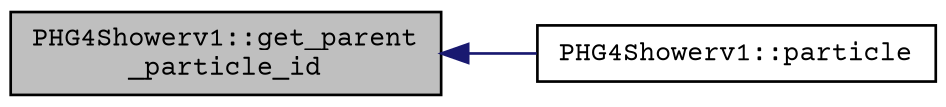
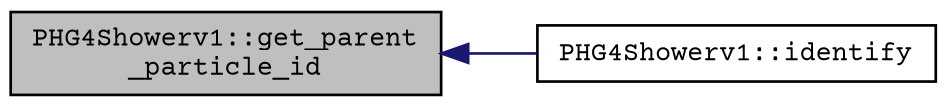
(737, 53) -> (737, 53)
